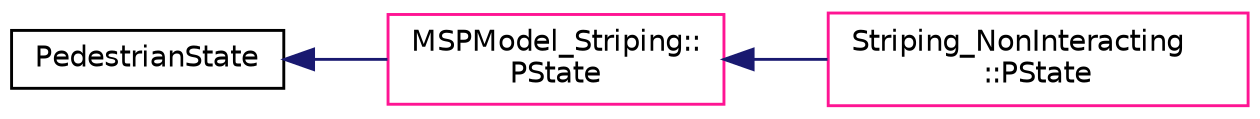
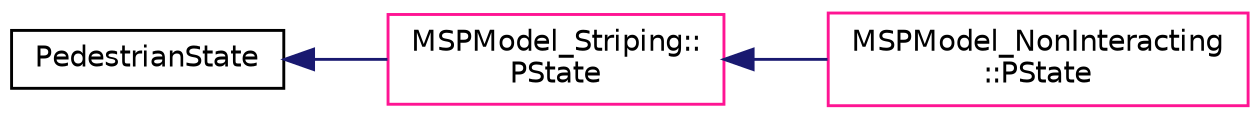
(1038, 59) -> (1038, 59)
